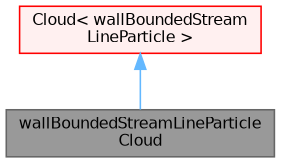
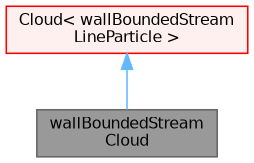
(140, 133) -> (127, 133)
